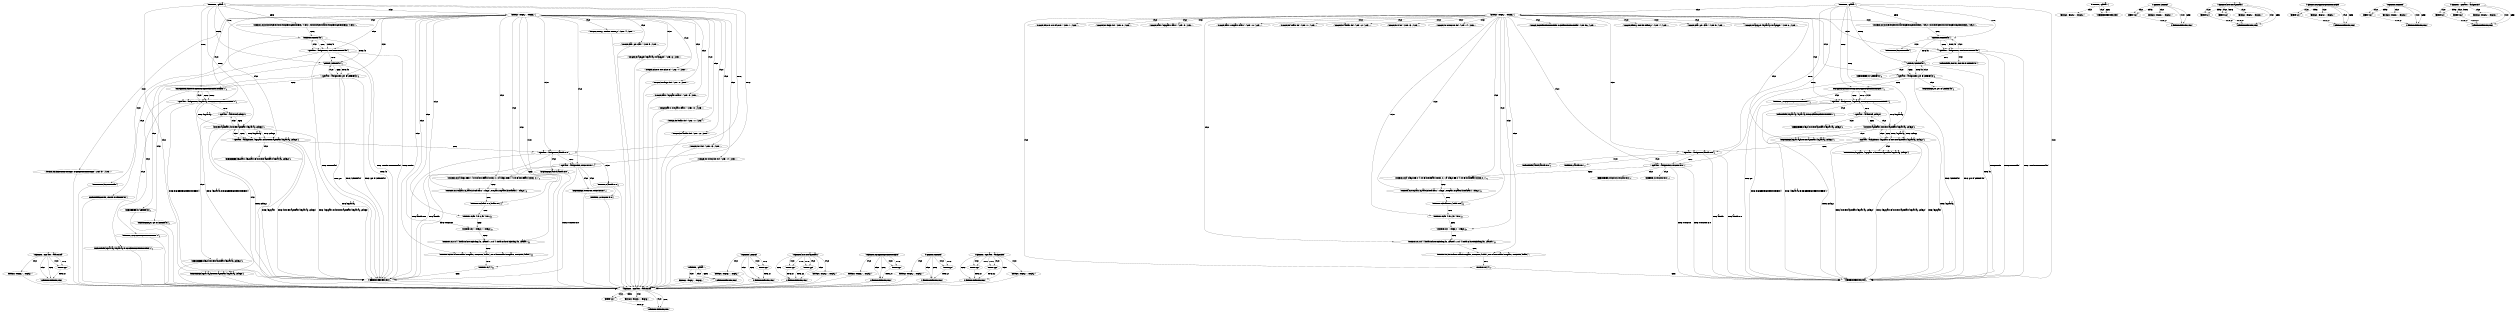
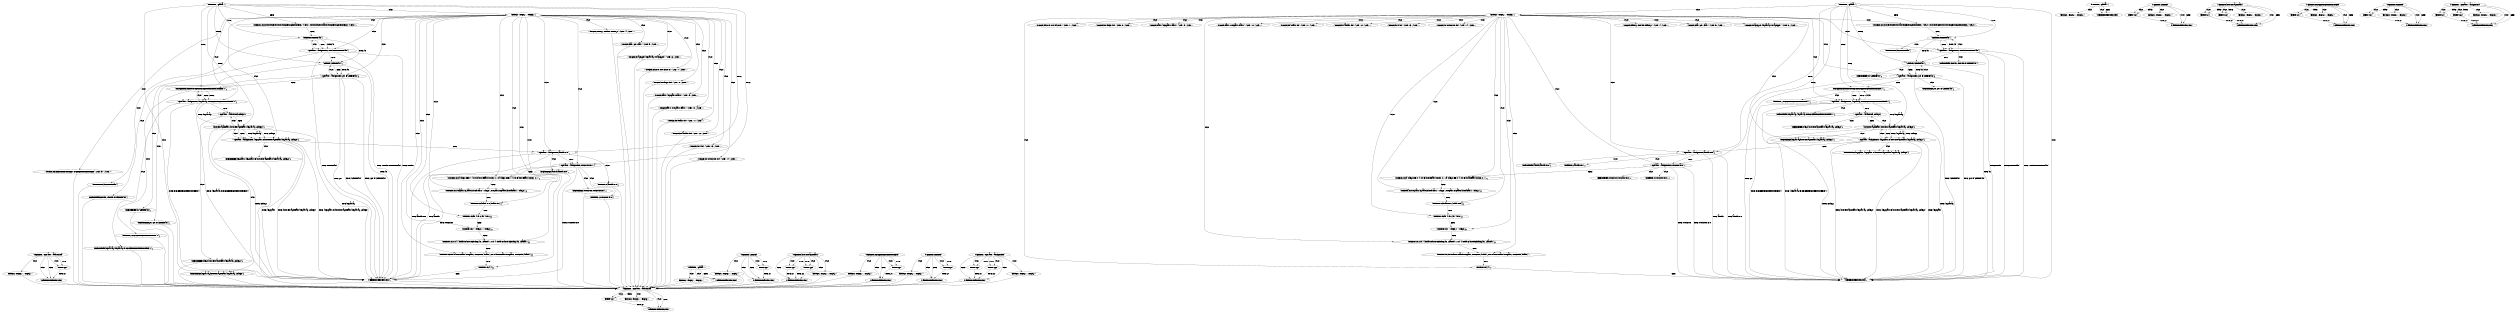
(1562, 25) -> none
